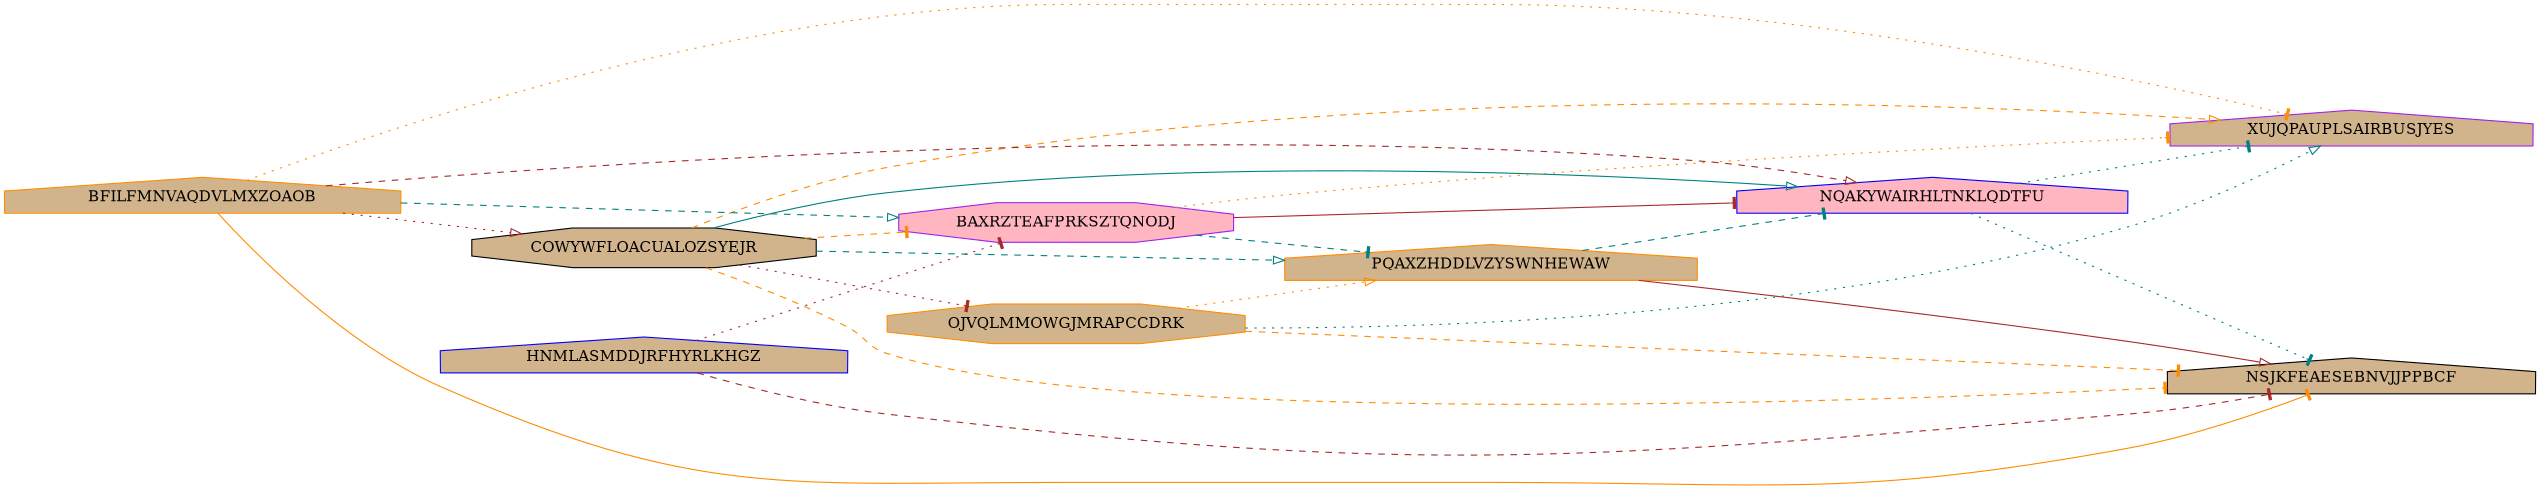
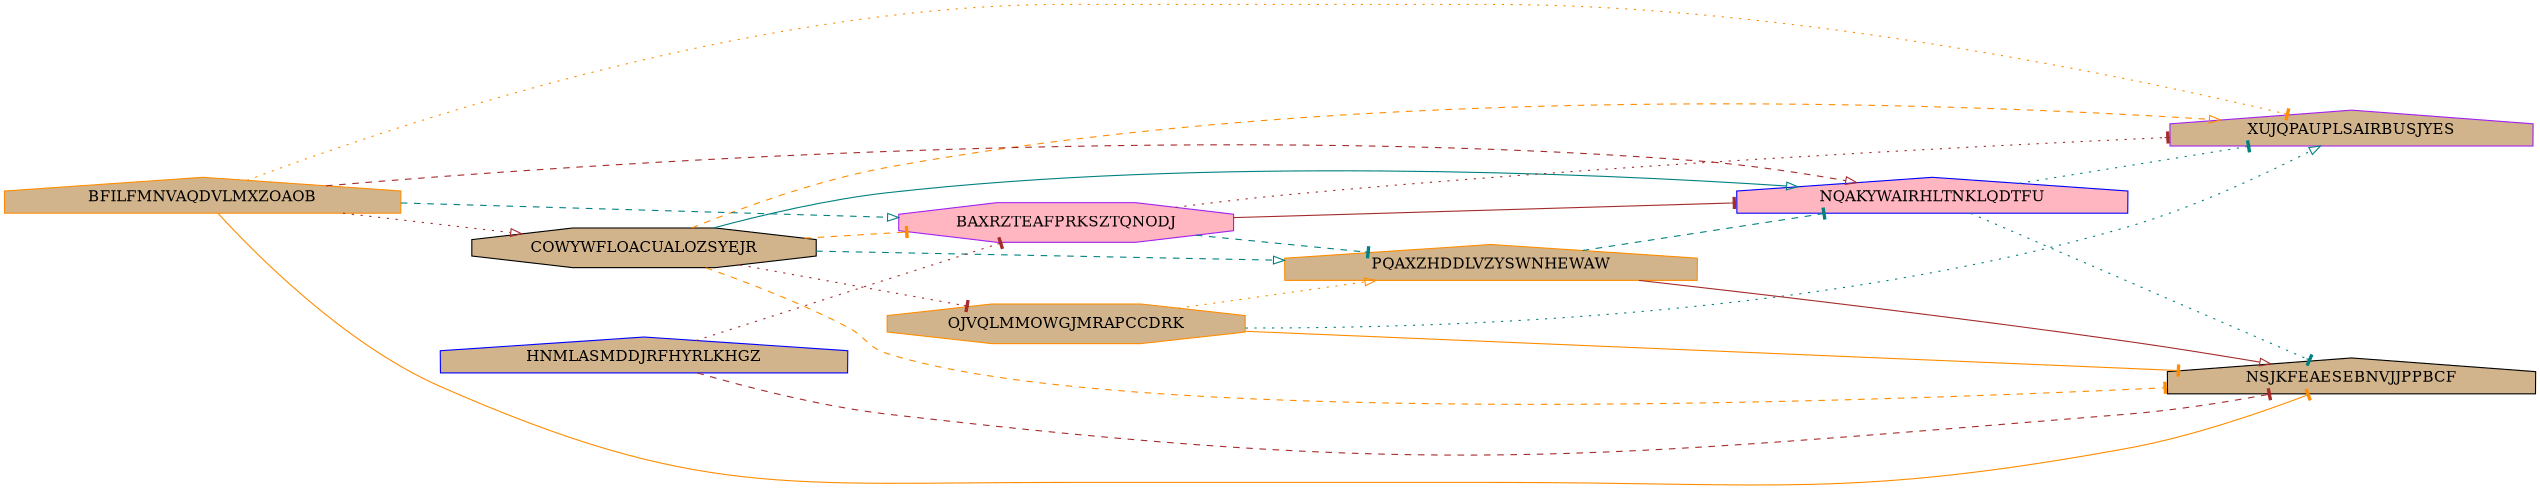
(1645, 167) -> (1645, 167)
(1710, 351) -> (1710, 351)
